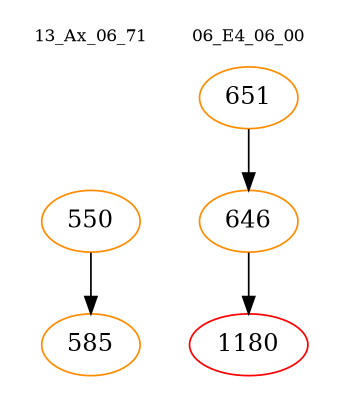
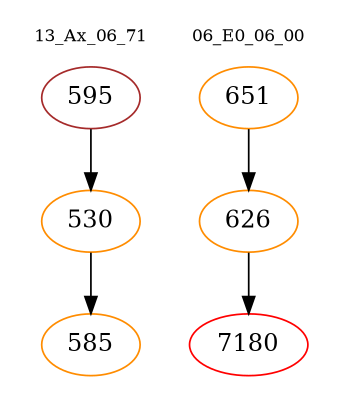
(249, 37) -> (249, 37)
none -> (91, 98)
(91, 221) -> (91, 221)
(249, 221) -> (249, 221)
(249, 345) -> (249, 345)
